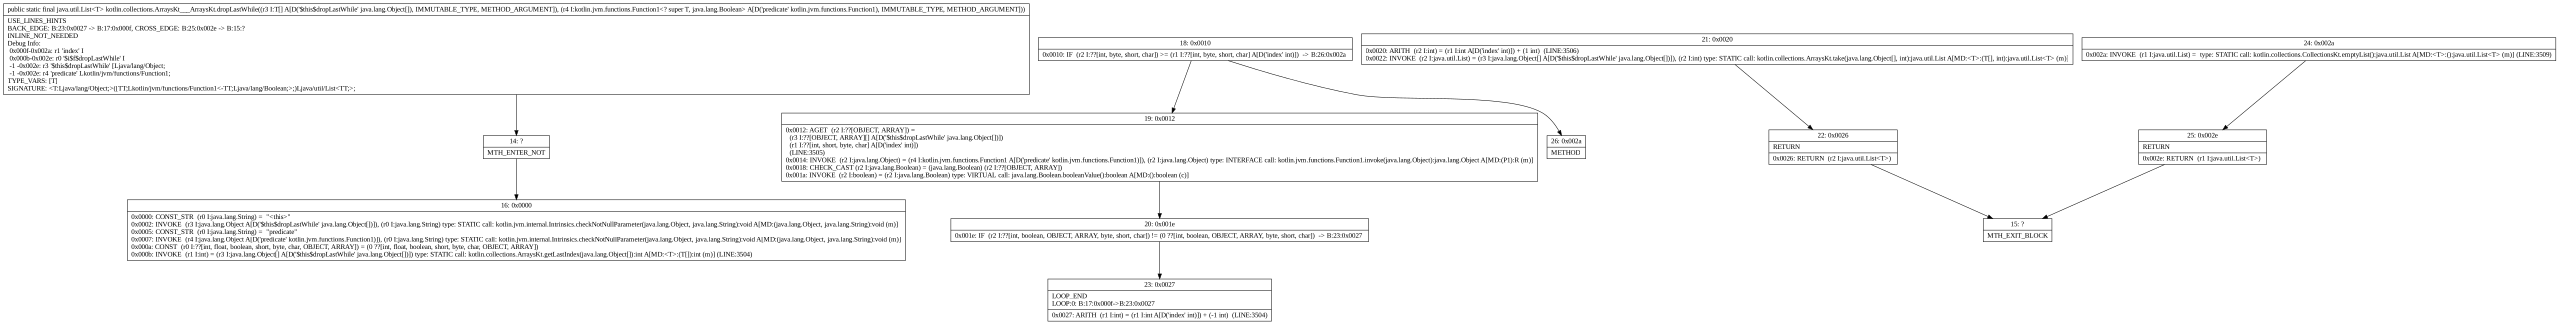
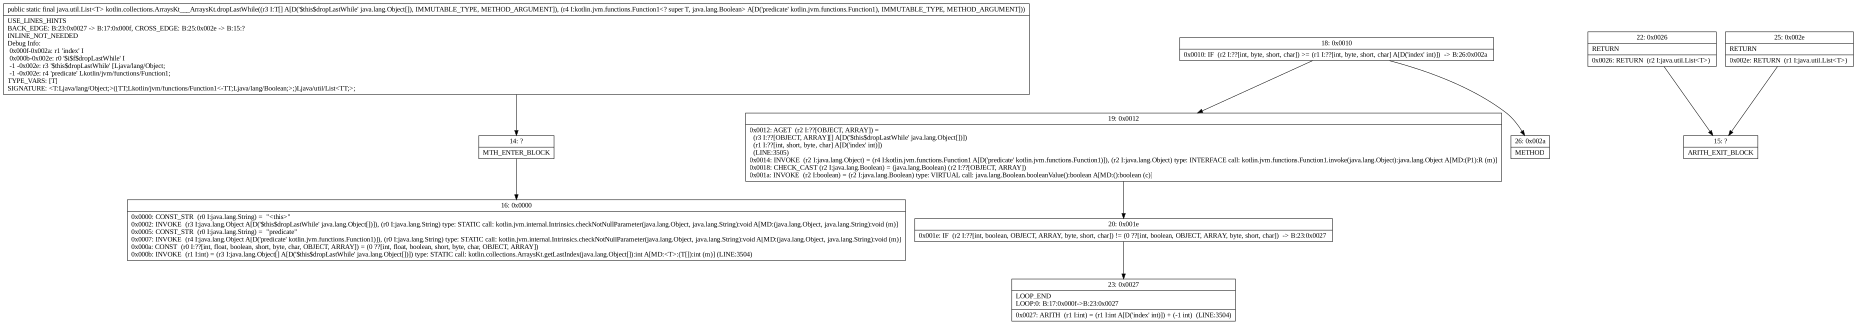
(1717, 49) -> none
(2319, 49) -> none
(516, 153) -> (516, 153)
(2018, 236) -> (1721, 153)
